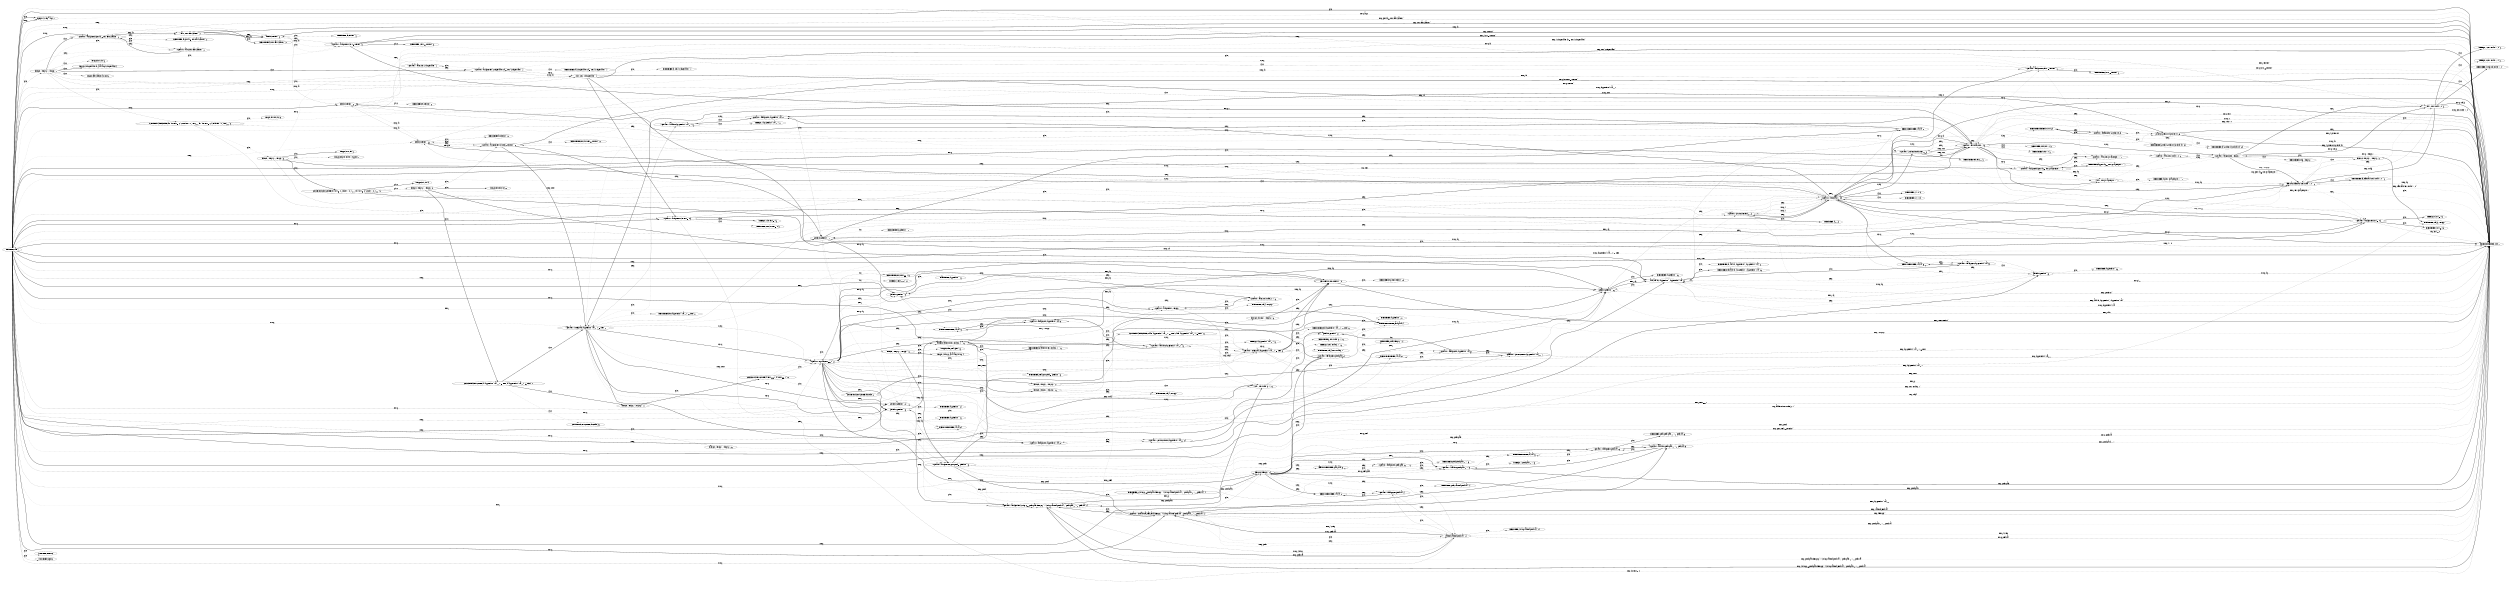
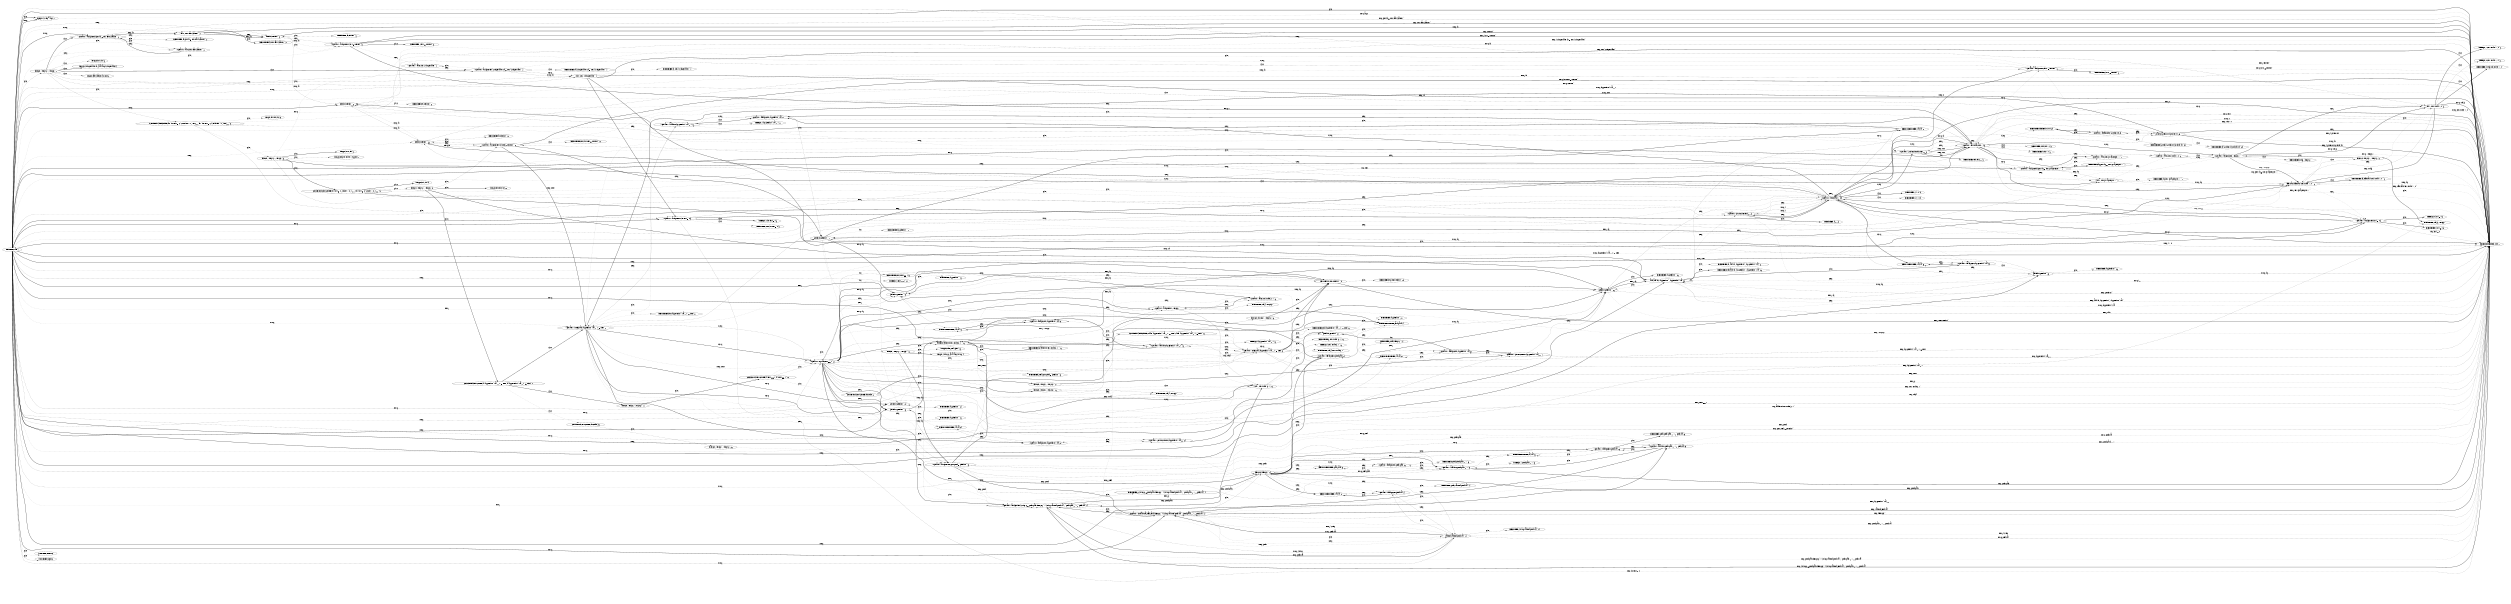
(2163, 139) -> (2139, 132)
